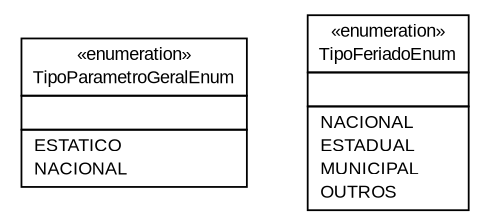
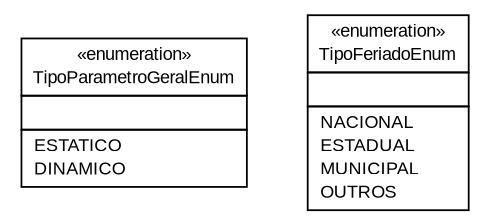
(80, 169) -> (80, 169)
